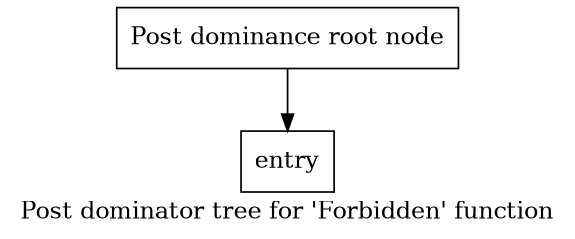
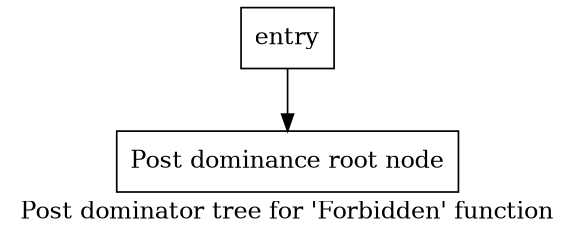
(288, 91) -> (288, 91)
